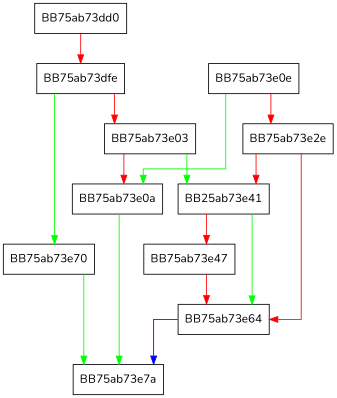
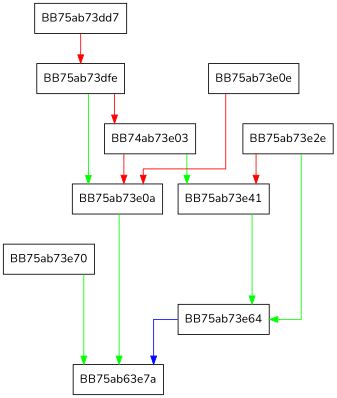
(81, 18) -> (81, 18)
(271, 104) -> none
(150, 139) -> (150, 139)
(55, 165) -> (88, 135)
(219, 169) -> (219, 169)
(224, 199) -> (224, 199)
(301, 248) -> (301, 248)
(189, 259) -> none
(118, 380) -> (118, 380)
